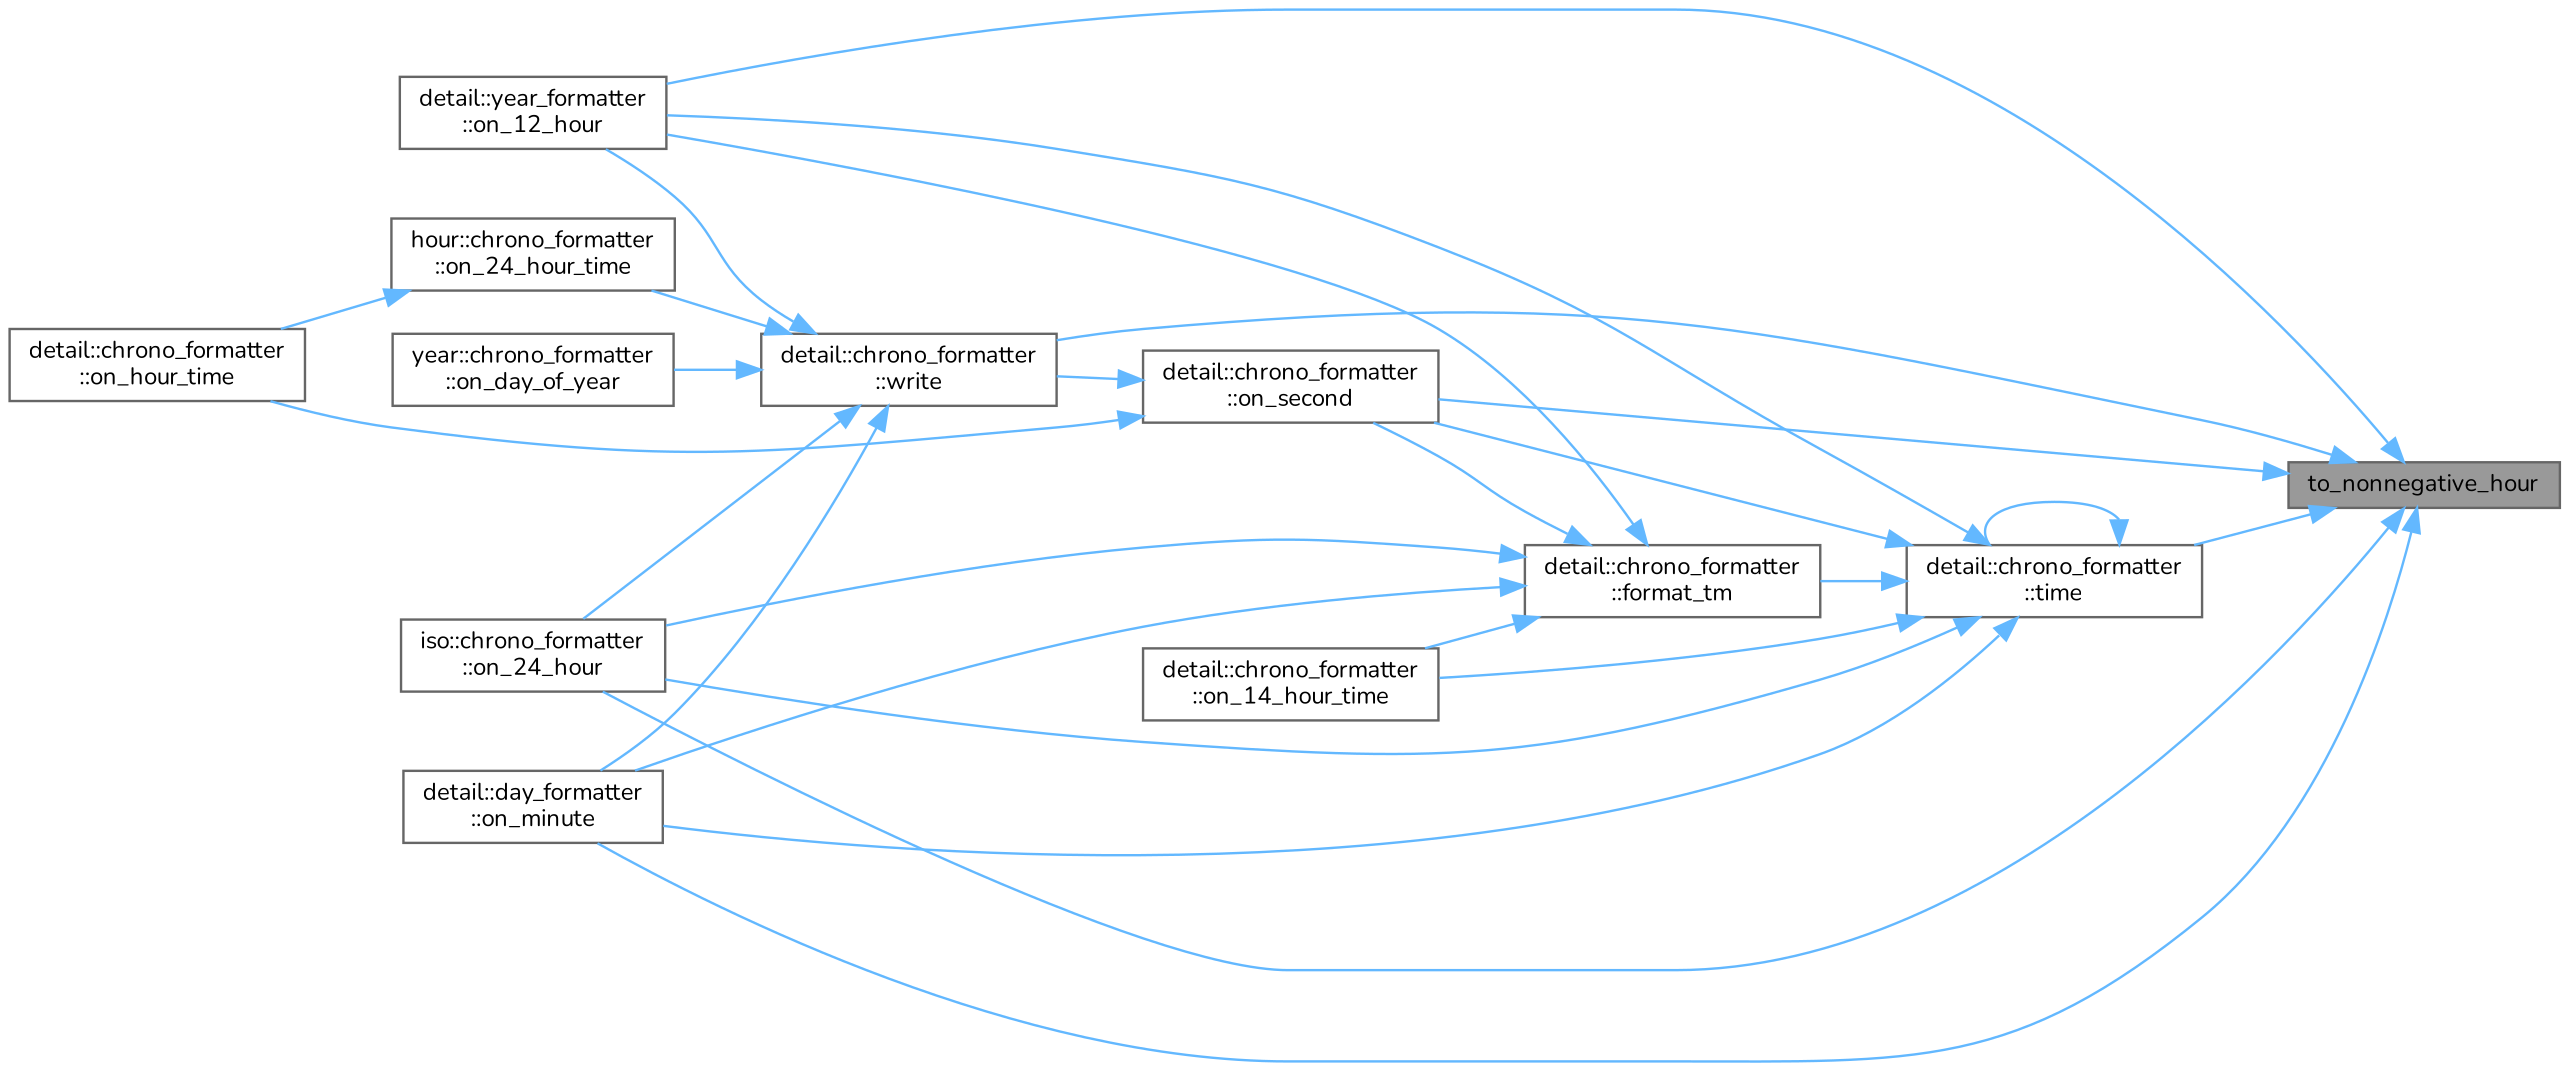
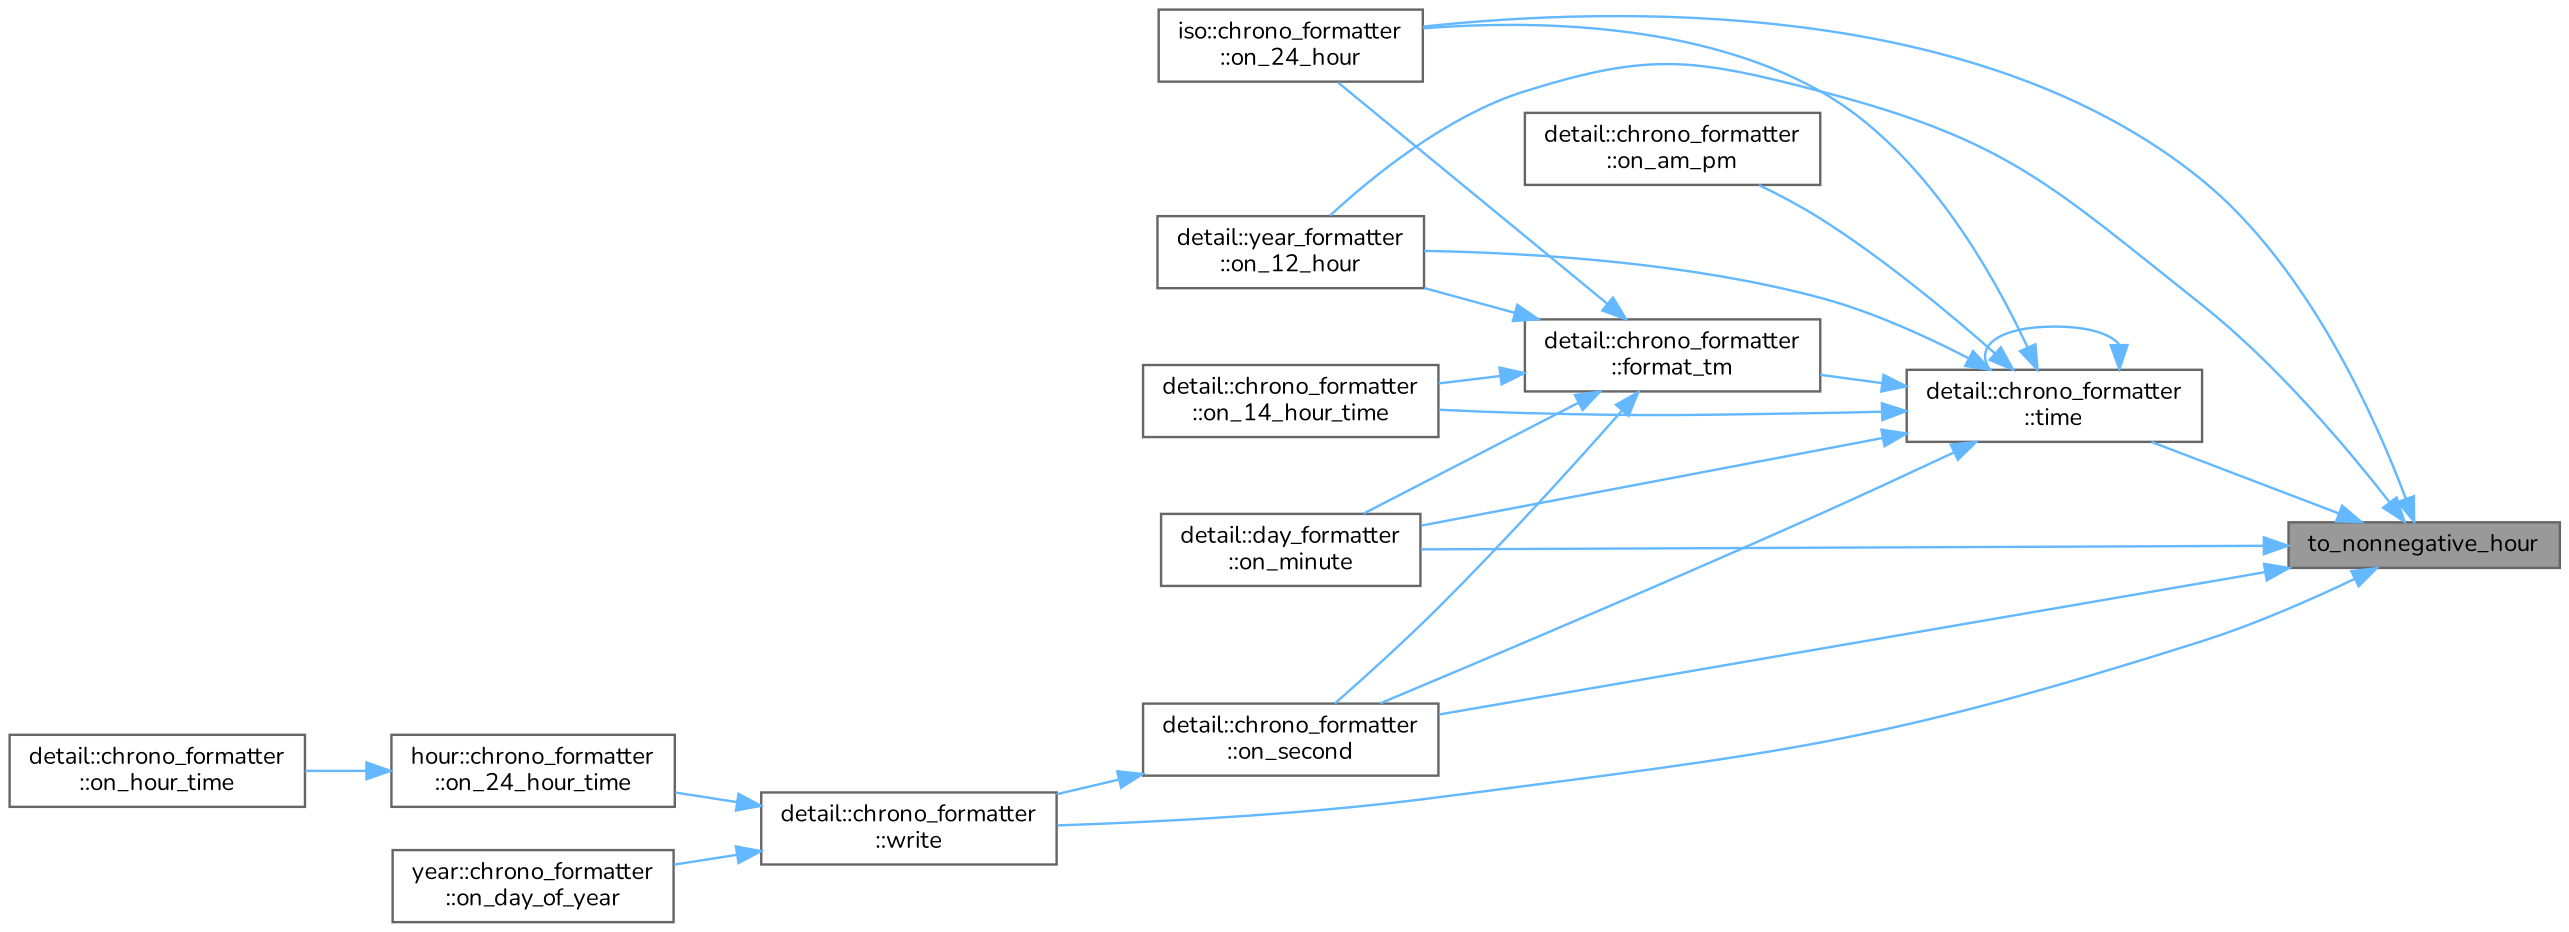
none -> (1673, 149)
(705, 230) -> none
(693, 451) -> none
(712, 520) -> none
(751, 624) -> none
